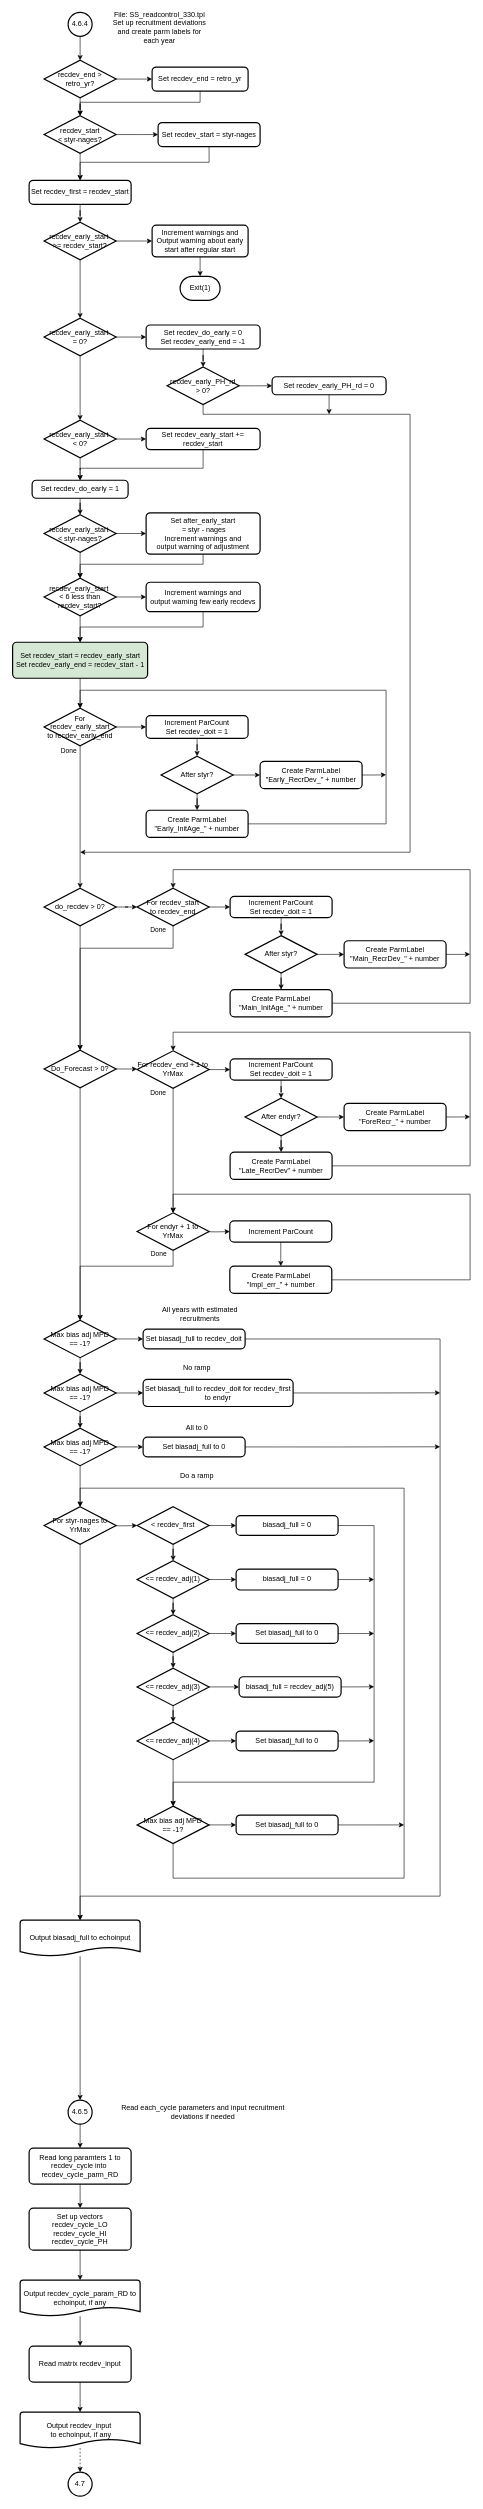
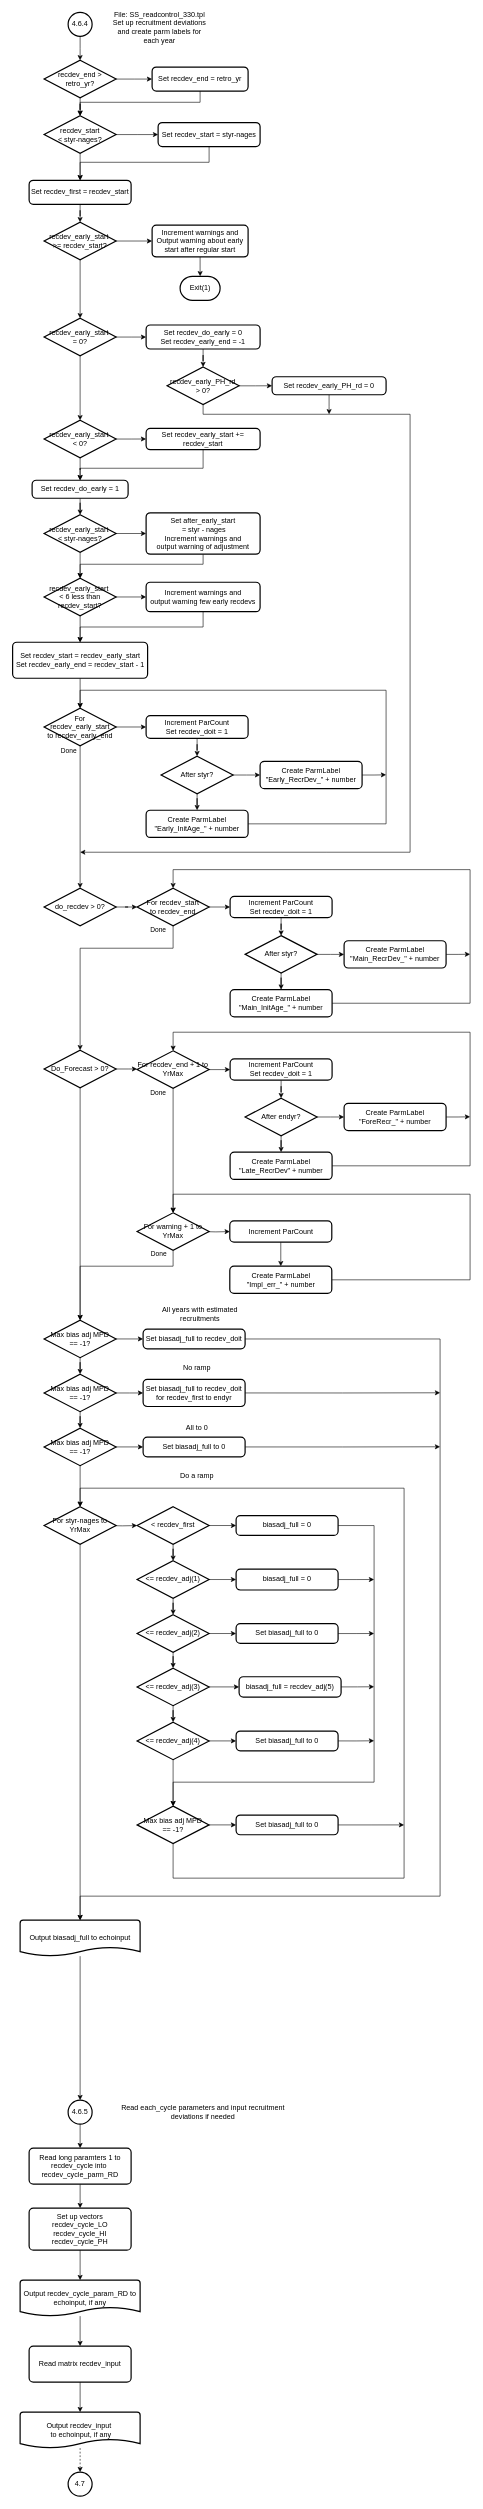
(80, 660) -> (80, 660)
(80, 936) -> none
(173, 1232) -> (173, 1232)
(218, 1393) -> (194, 1393)
